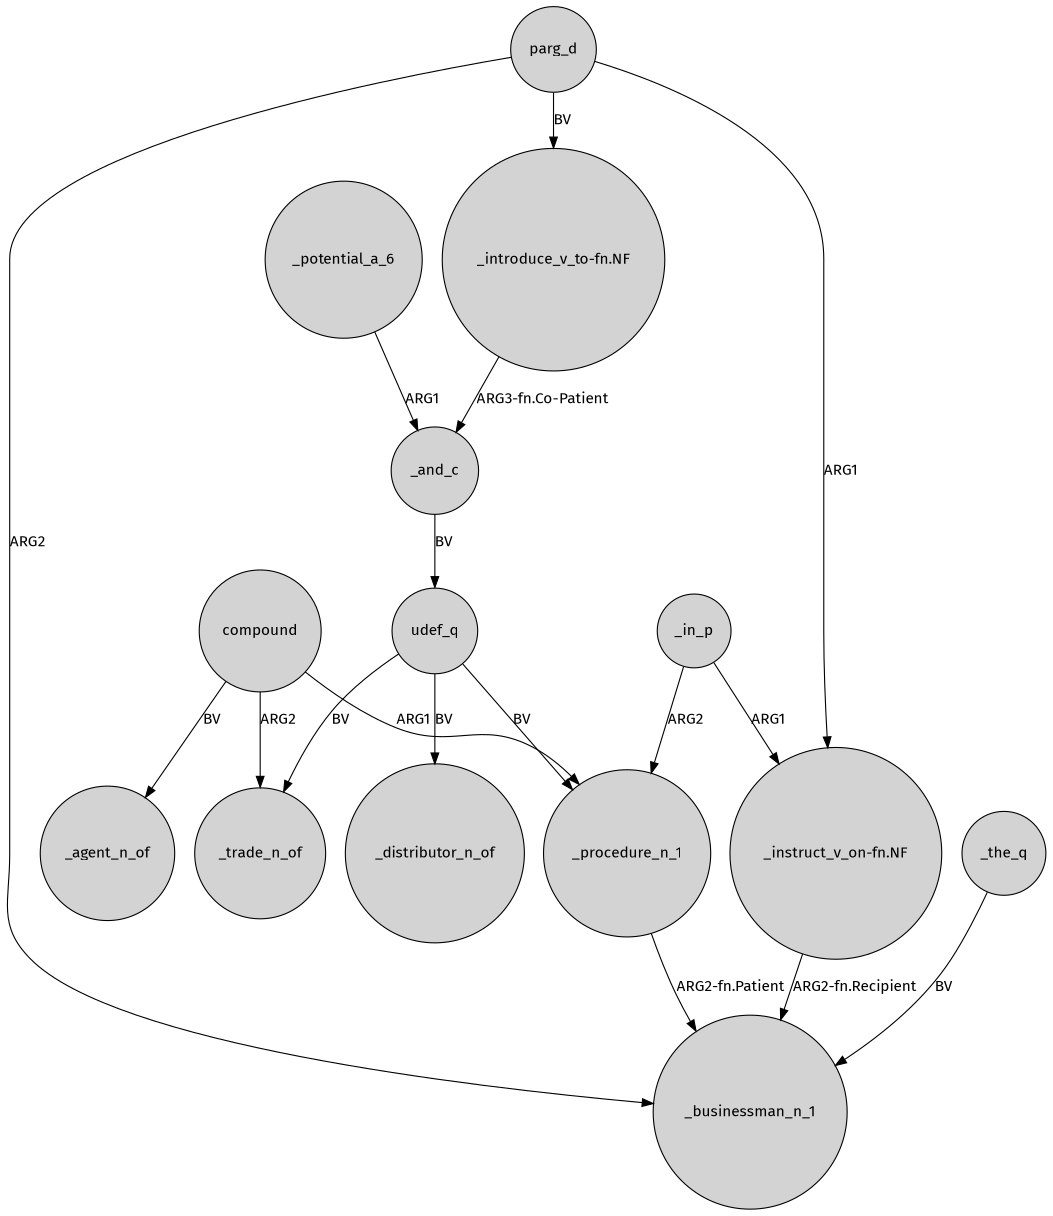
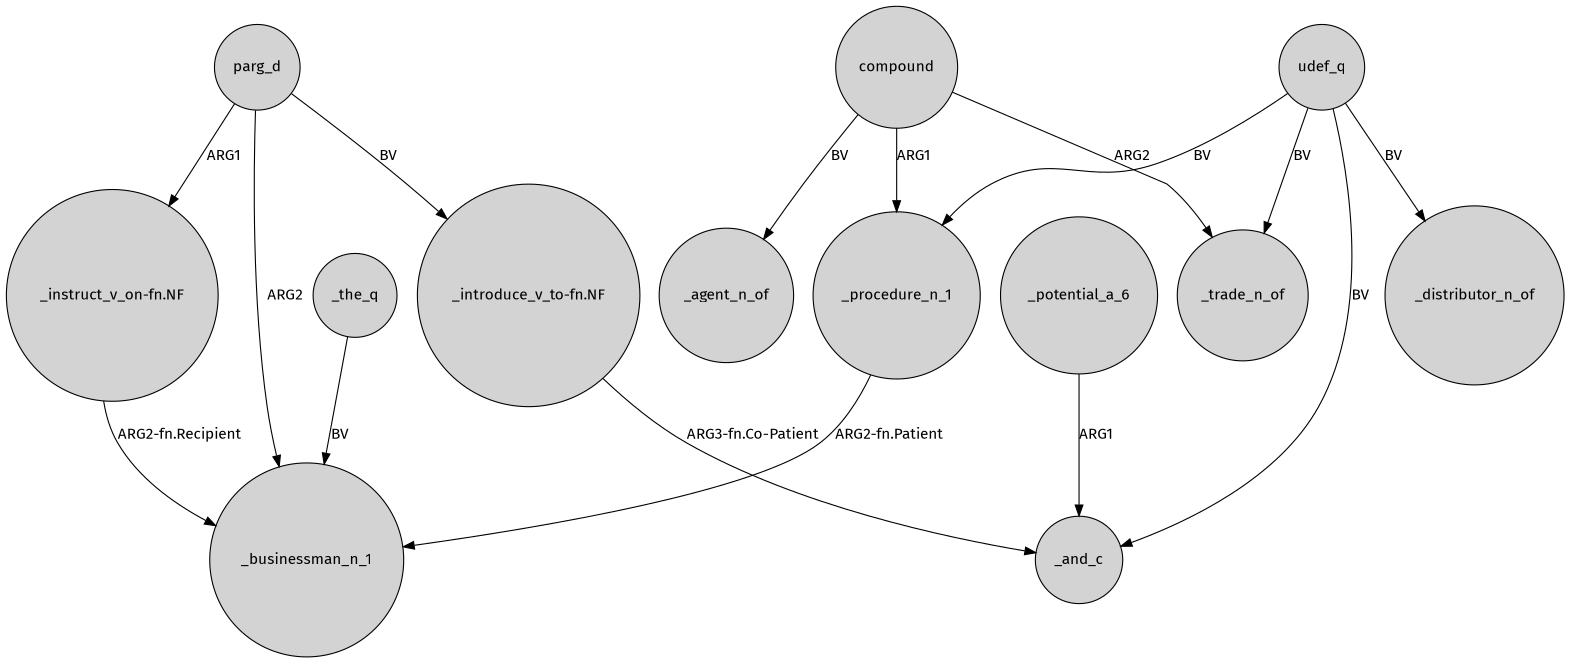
(435, 545) -> (1332, 375)
(694, 631) -> none
